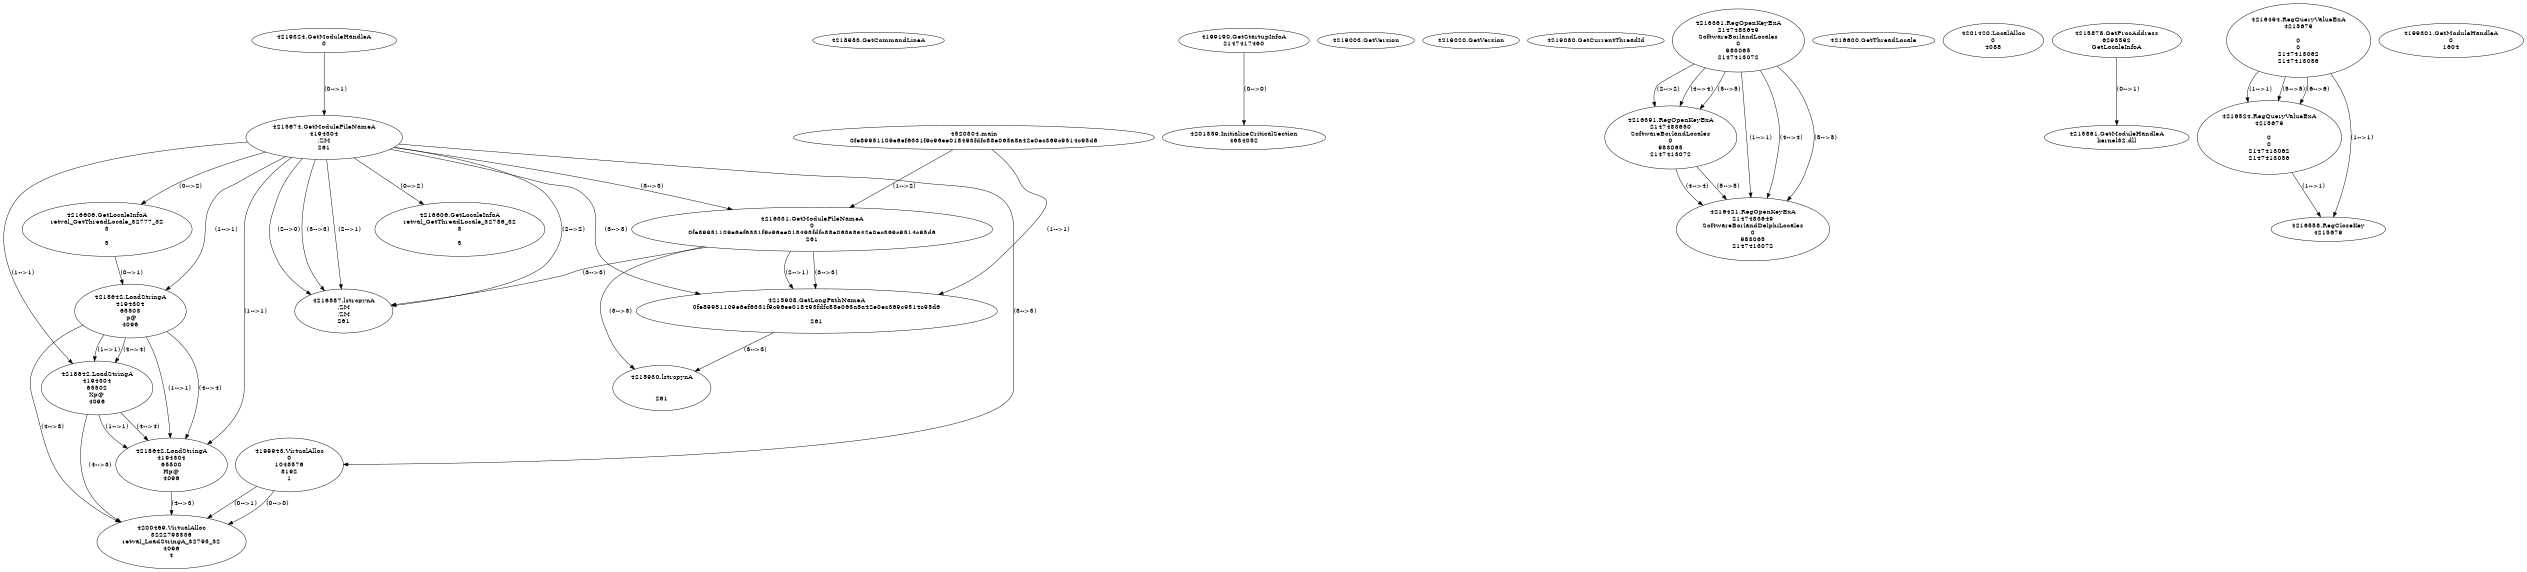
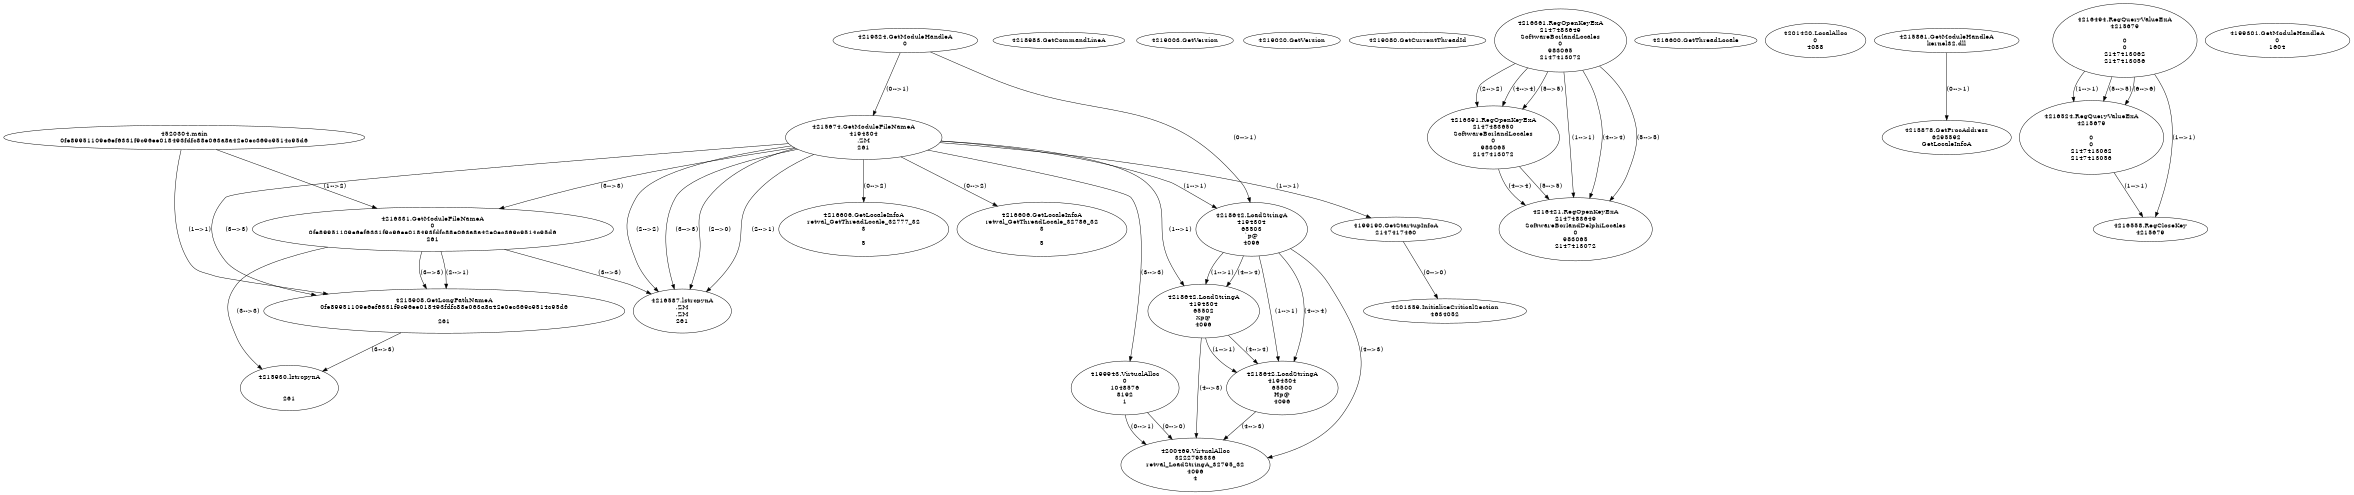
(2117, 89) -> (1947, 84)
(118, 268) -> (1101, 108)
(244, 297) -> (1156, 167)
